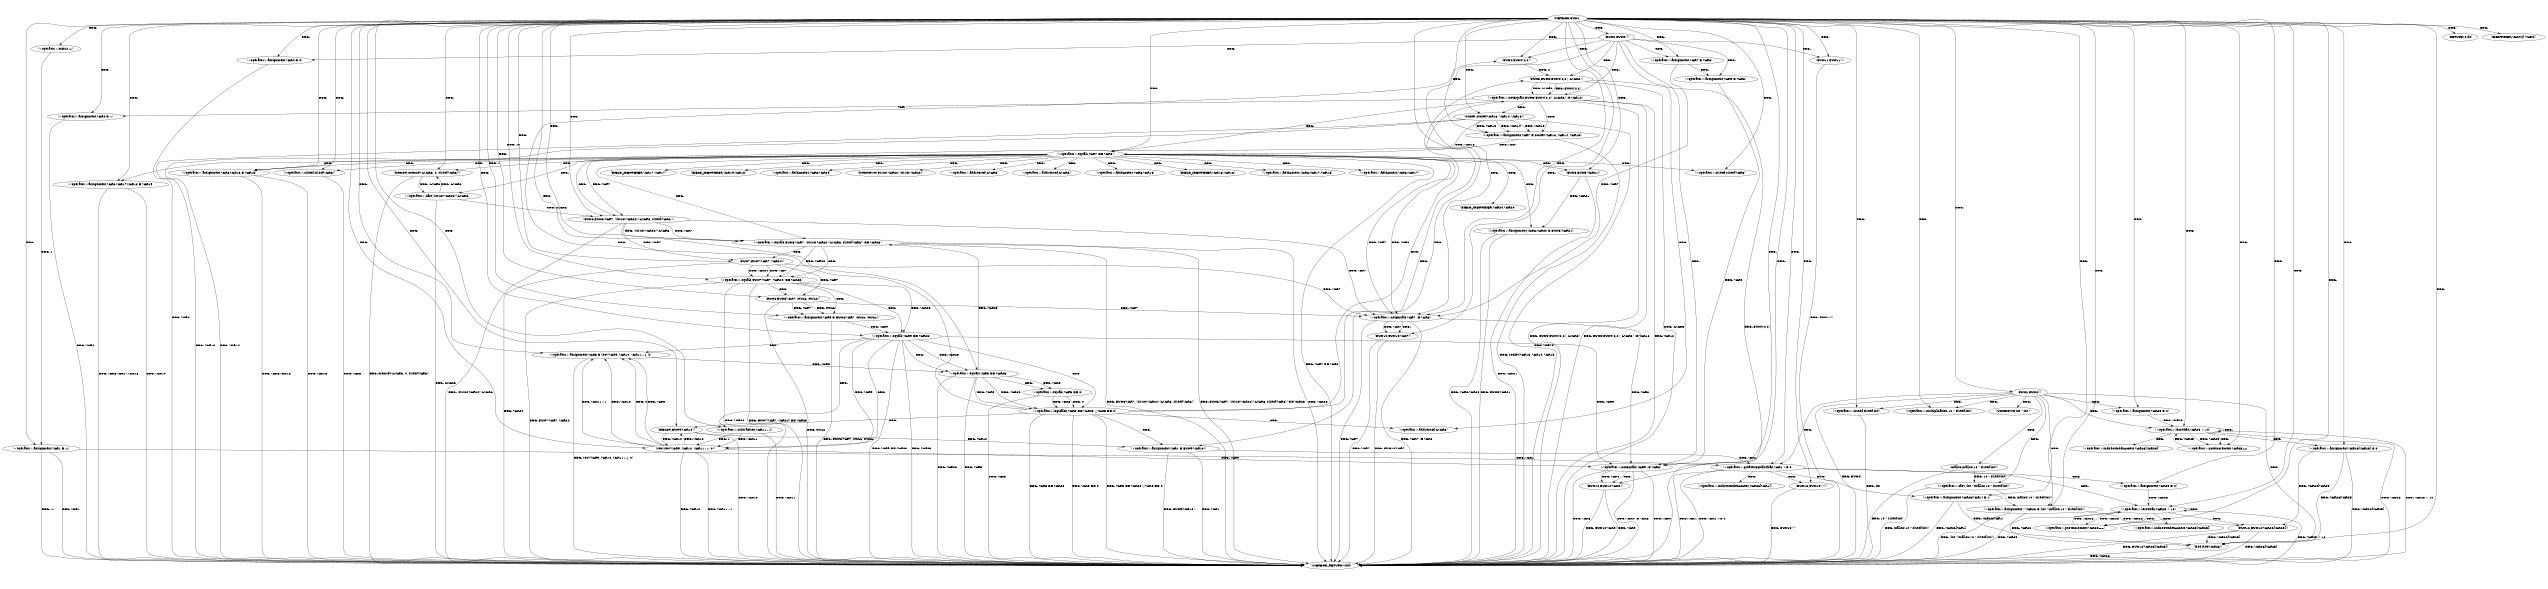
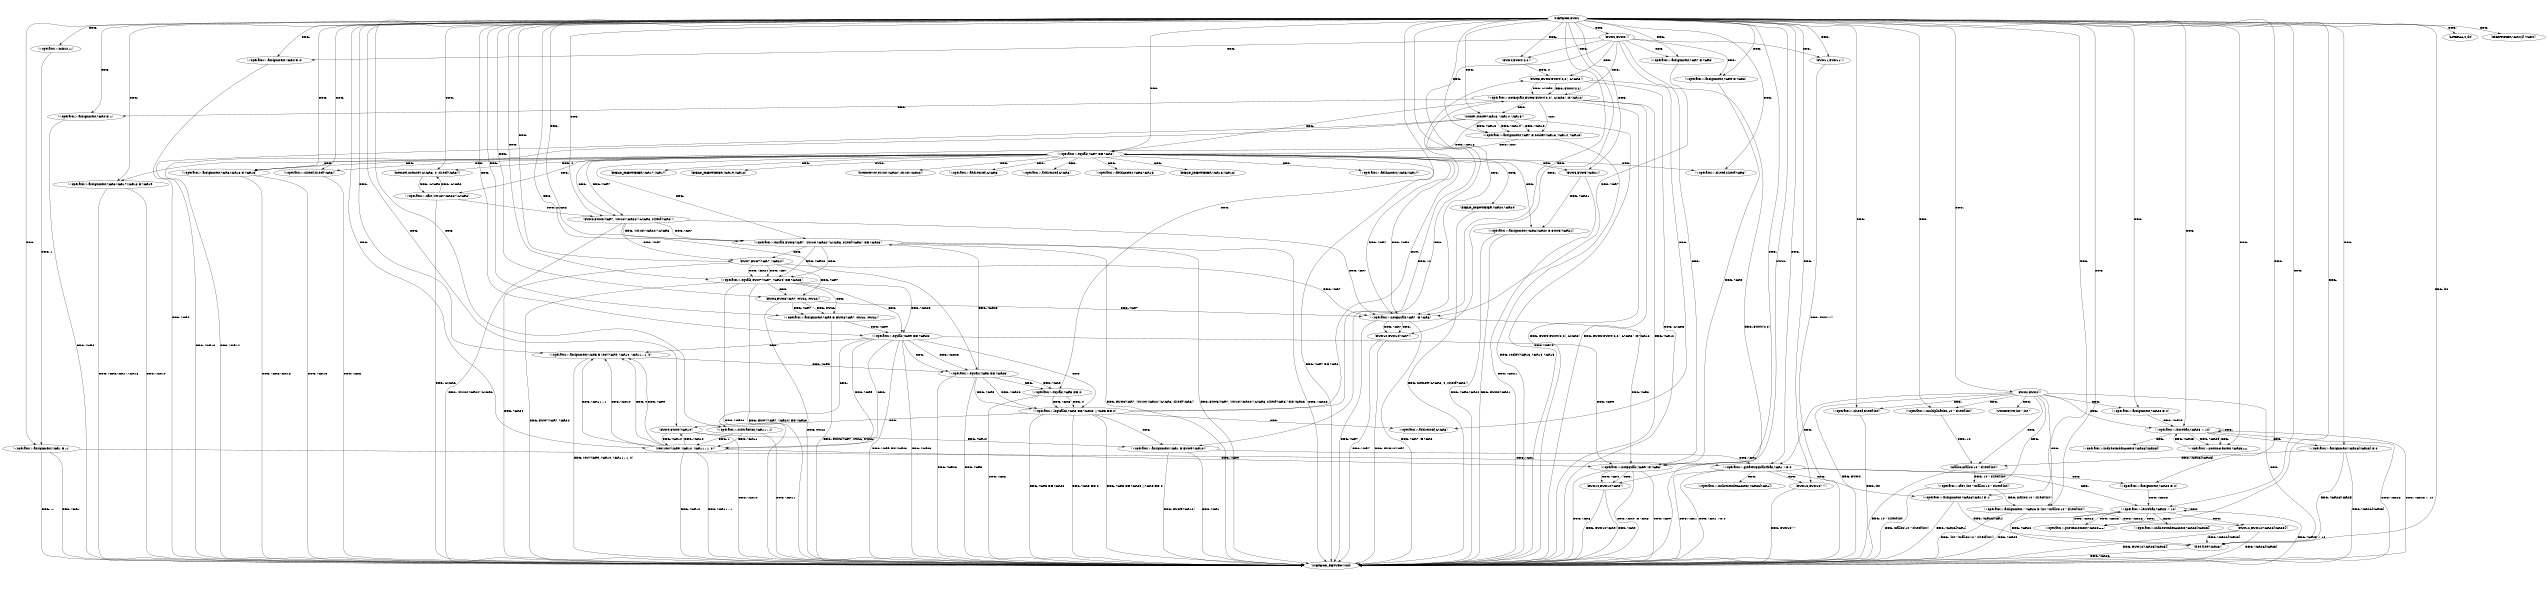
(2460, 37) -> (2460, 37)
(1698, 69) -> (1753, 31)
(902, 107) -> (902, 107)
(671, 117) -> none
(1552, 117) -> (1552, 117)
(514, 145) -> (514, 145)
(494, 164) -> (494, 164)
(568, 164) -> (568, 164)
(880, 164) -> (880, 164)
(801, 173) -> none
(1297, 173) -> none
none -> (1344, 191)
(1424, 261) -> (1424, 261)
(1782, 261) -> (1782, 261)
(2441, 289) -> (2441, 289)
(676, 430) -> (676, 430)
none -> (1956, 438)
(1822, 477) -> (1822, 477)
(2299, 488) -> (2156, 458)
(438, 558) -> (1445, 413)
